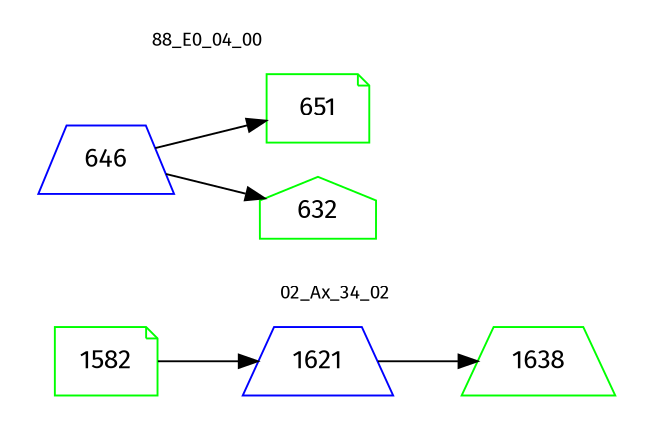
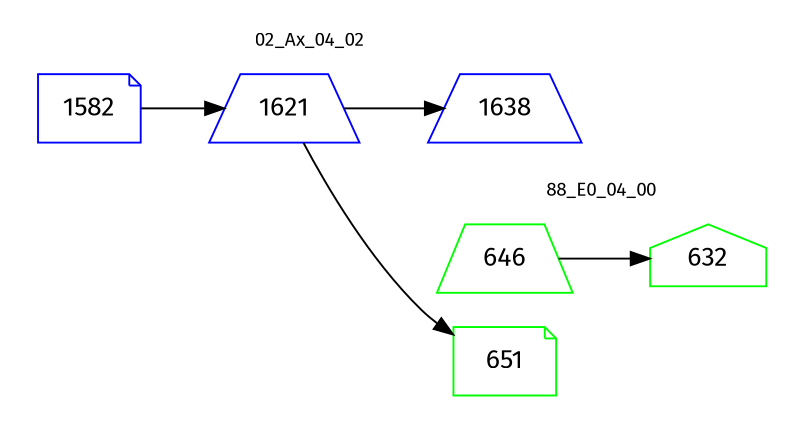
(201, 137) -> (362, 239)
(106, 160) -> (505, 259)
(335, 294) -> (310, 41)
(106, 361) -> (89, 108)
(538, 361) -> (505, 108)
